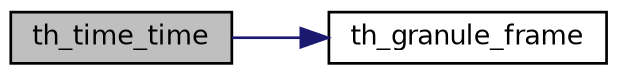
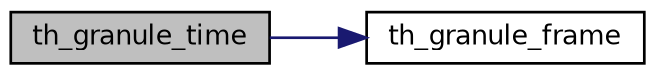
(121, 38) -> (140, 38)
